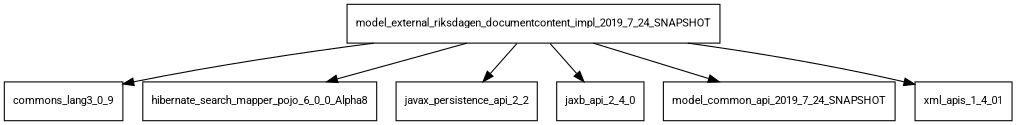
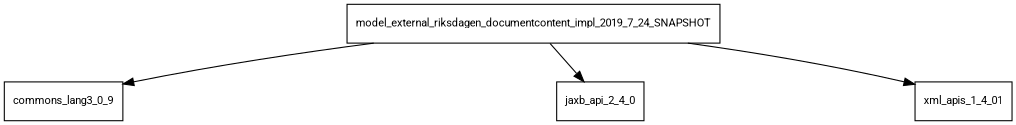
(260, 101) -> none
(467, 101) -> none
(779, 101) -> none
